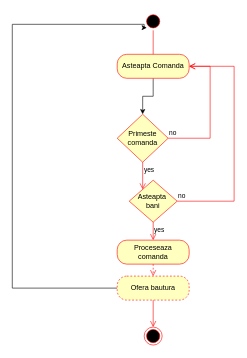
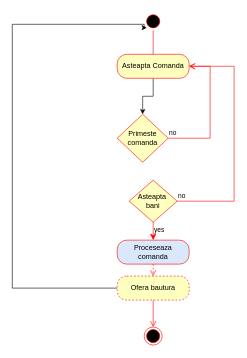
(143, 175) -> none
(153, 235) -> (153, 234)
(153, 252) -> (153, 252)
